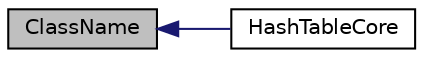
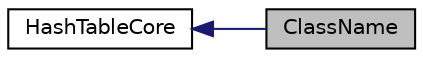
(205, 29) -> (239, 29)
